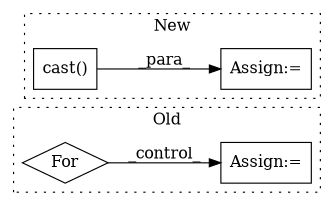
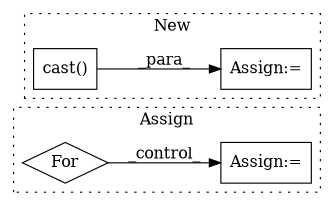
(167, 120) -> (167, 120)
